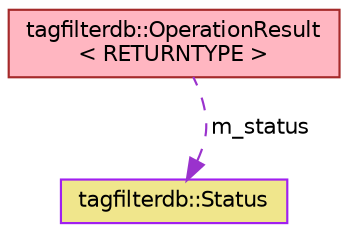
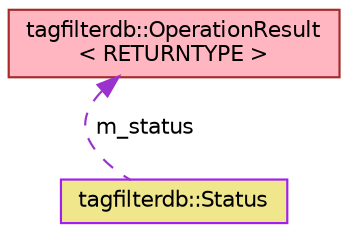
(206, 119) -> (90, 142)
